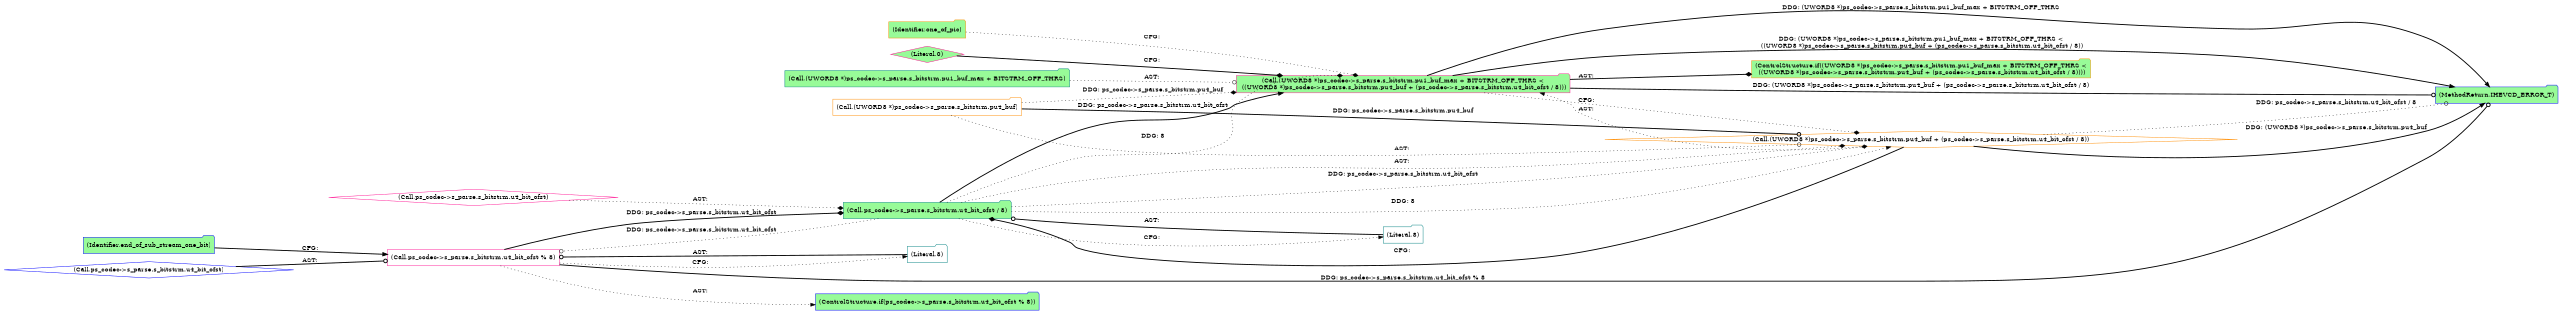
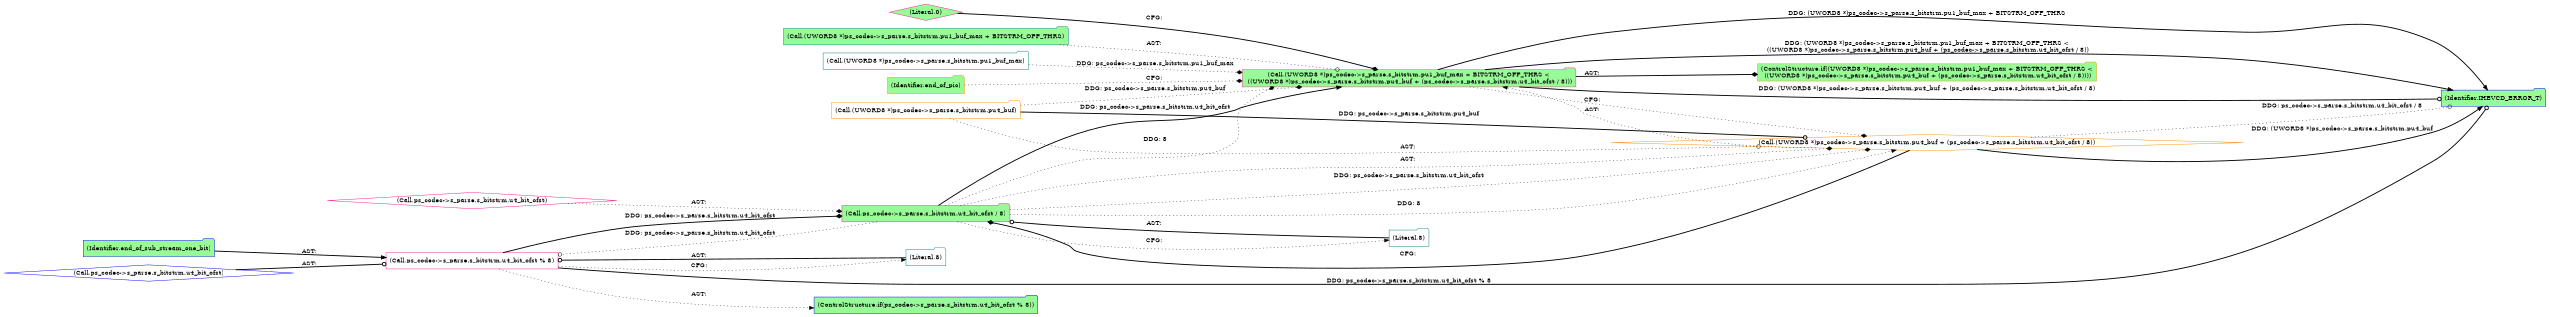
(927, 30) -> (926, 86)
none -> (926, 61)
(2497, 95) -> (2493, 98)
(927, 211) -> (926, 214)
(311, 248) -> (310, 252)
